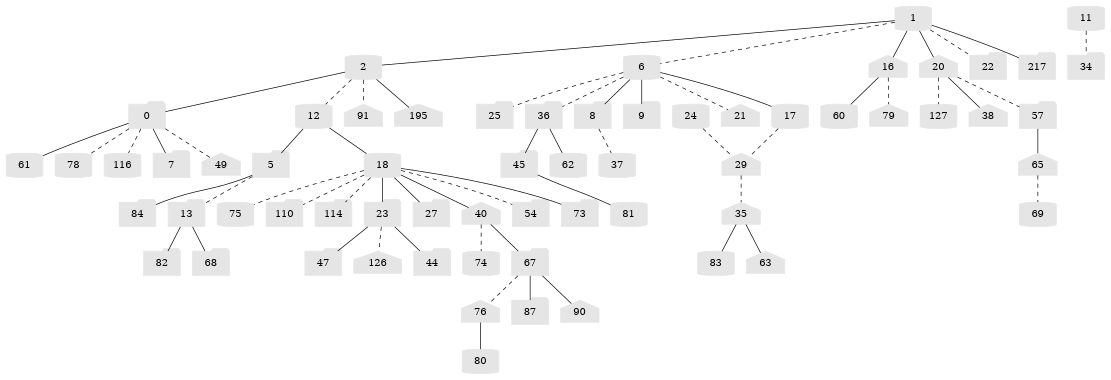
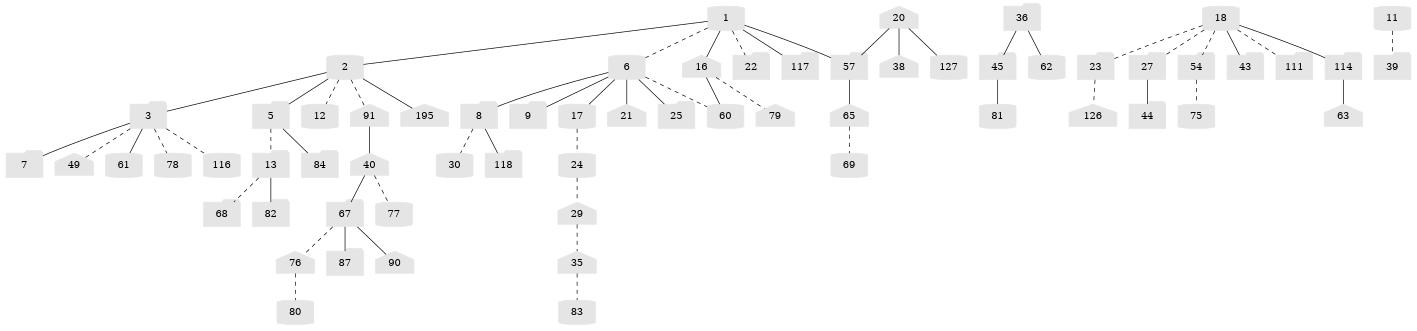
(927, 44) -> (788, 41)
(1037, 67) -> (800, 67)
(1086, 67) -> (1392, 67)
(568, 88) -> (652, 92)
(938, 91) -> (923, 42)
(593, 92) -> (676, 92)
(989, 92) -> (875, 42)
(694, 93) -> (627, 92)
(147, 116) -> (148, 116)
(292, 141) -> (309, 91)
(348, 141) -> none
(764, 143) -> (577, 141)
none -> (504, 165)
(617, 165) -> (455, 165)
(308, 186) -> (1196, 92)
(358, 190) -> (1282, 41)
(382, 190) -> (1158, 42)
(407, 190) -> (1185, 42)
(435, 191) -> (370, 140)
(284, 214) -> (1294, 67)
(580, 214) -> (1245, 67)
(729, 238) -> (577, 287)
(199, 239) -> (246, 190)
(407, 239) -> (1147, 92)
(753, 239) -> (1343, 92)
(323, 263) -> none
(481, 263) -> (394, 214)
(480, 336) -> (295, 287)
